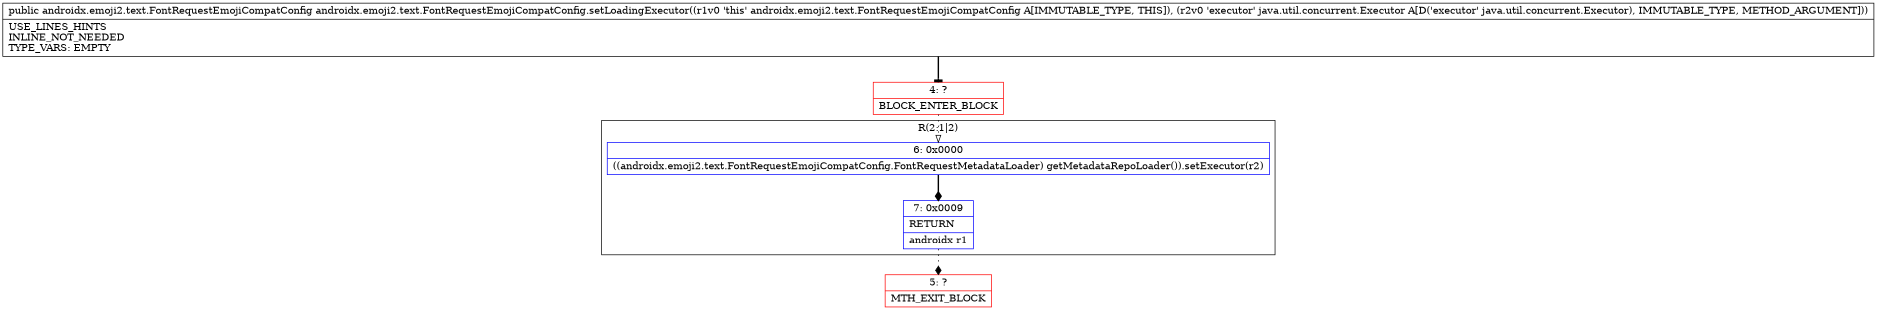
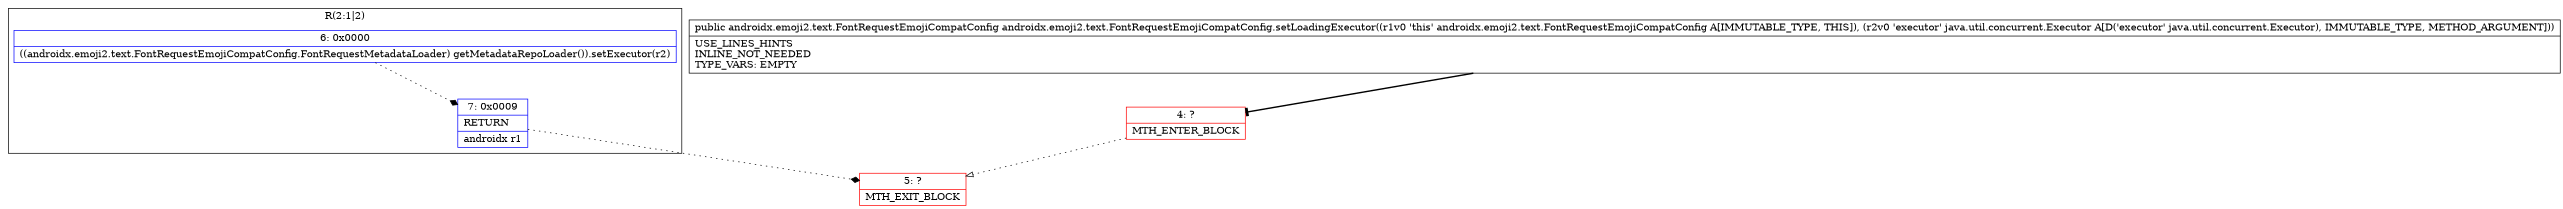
(938, 106) -> (1186, 131)
(938, 125) -> (1050, 156)
(938, 183) -> (413, 82)
